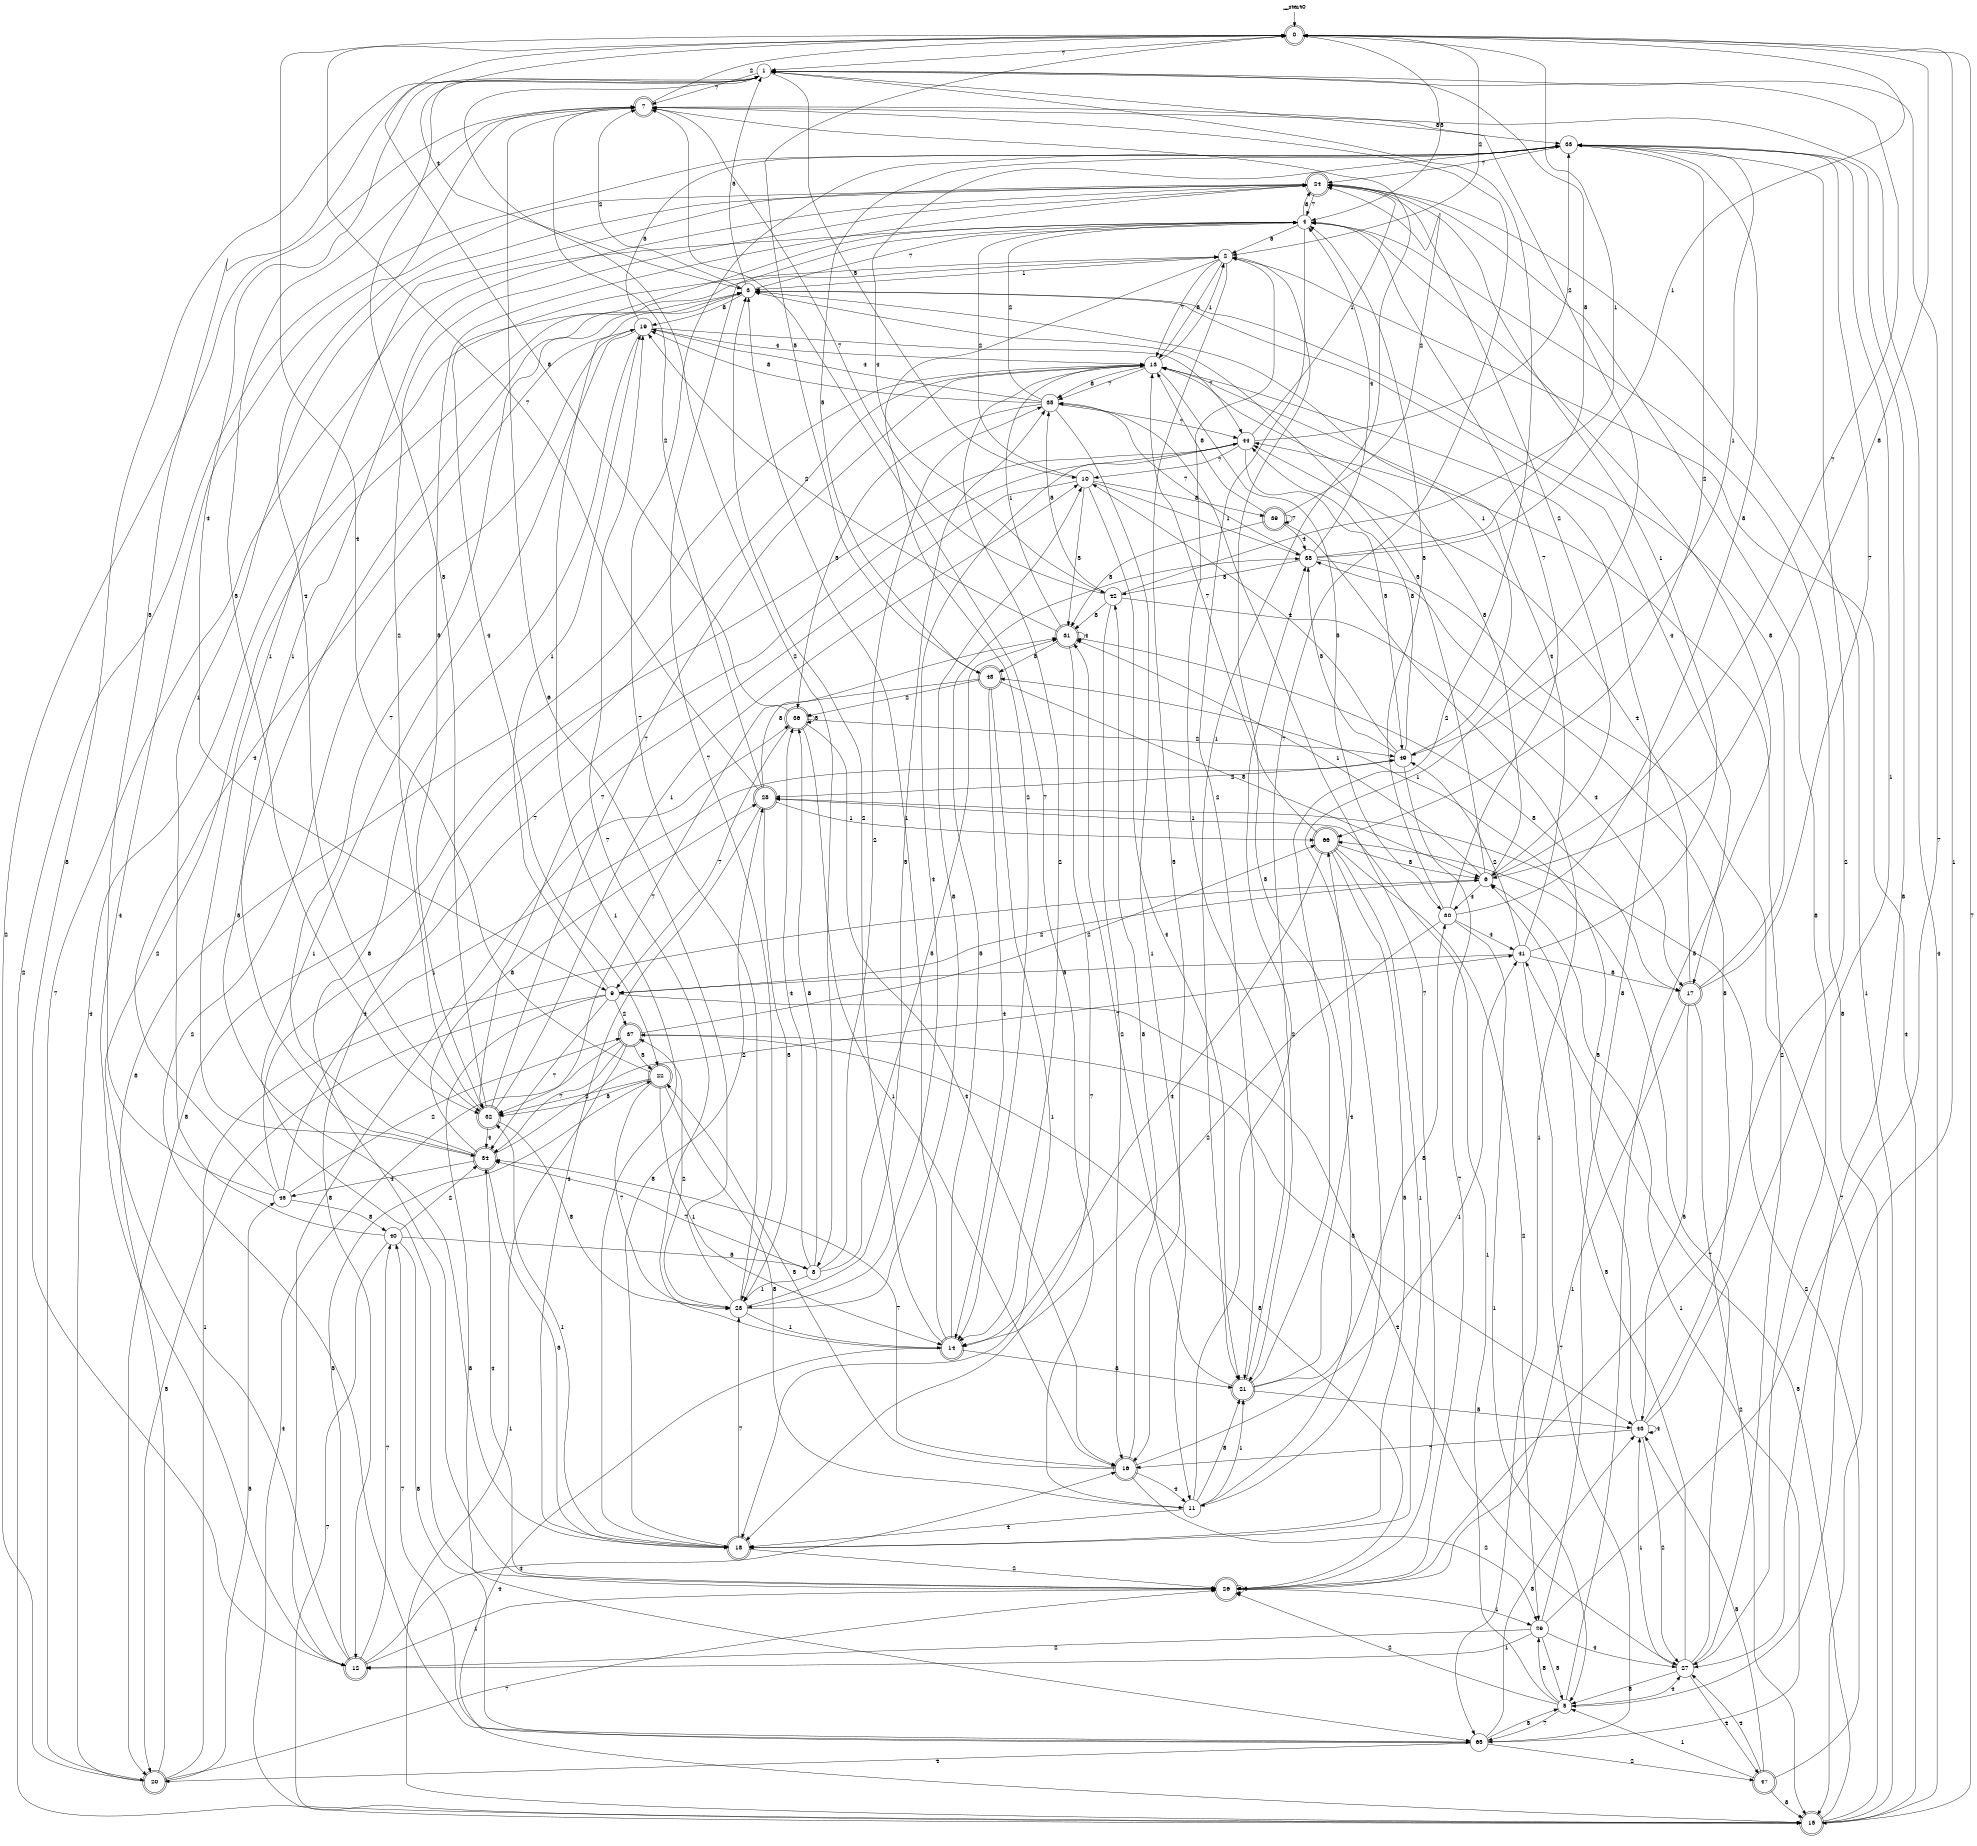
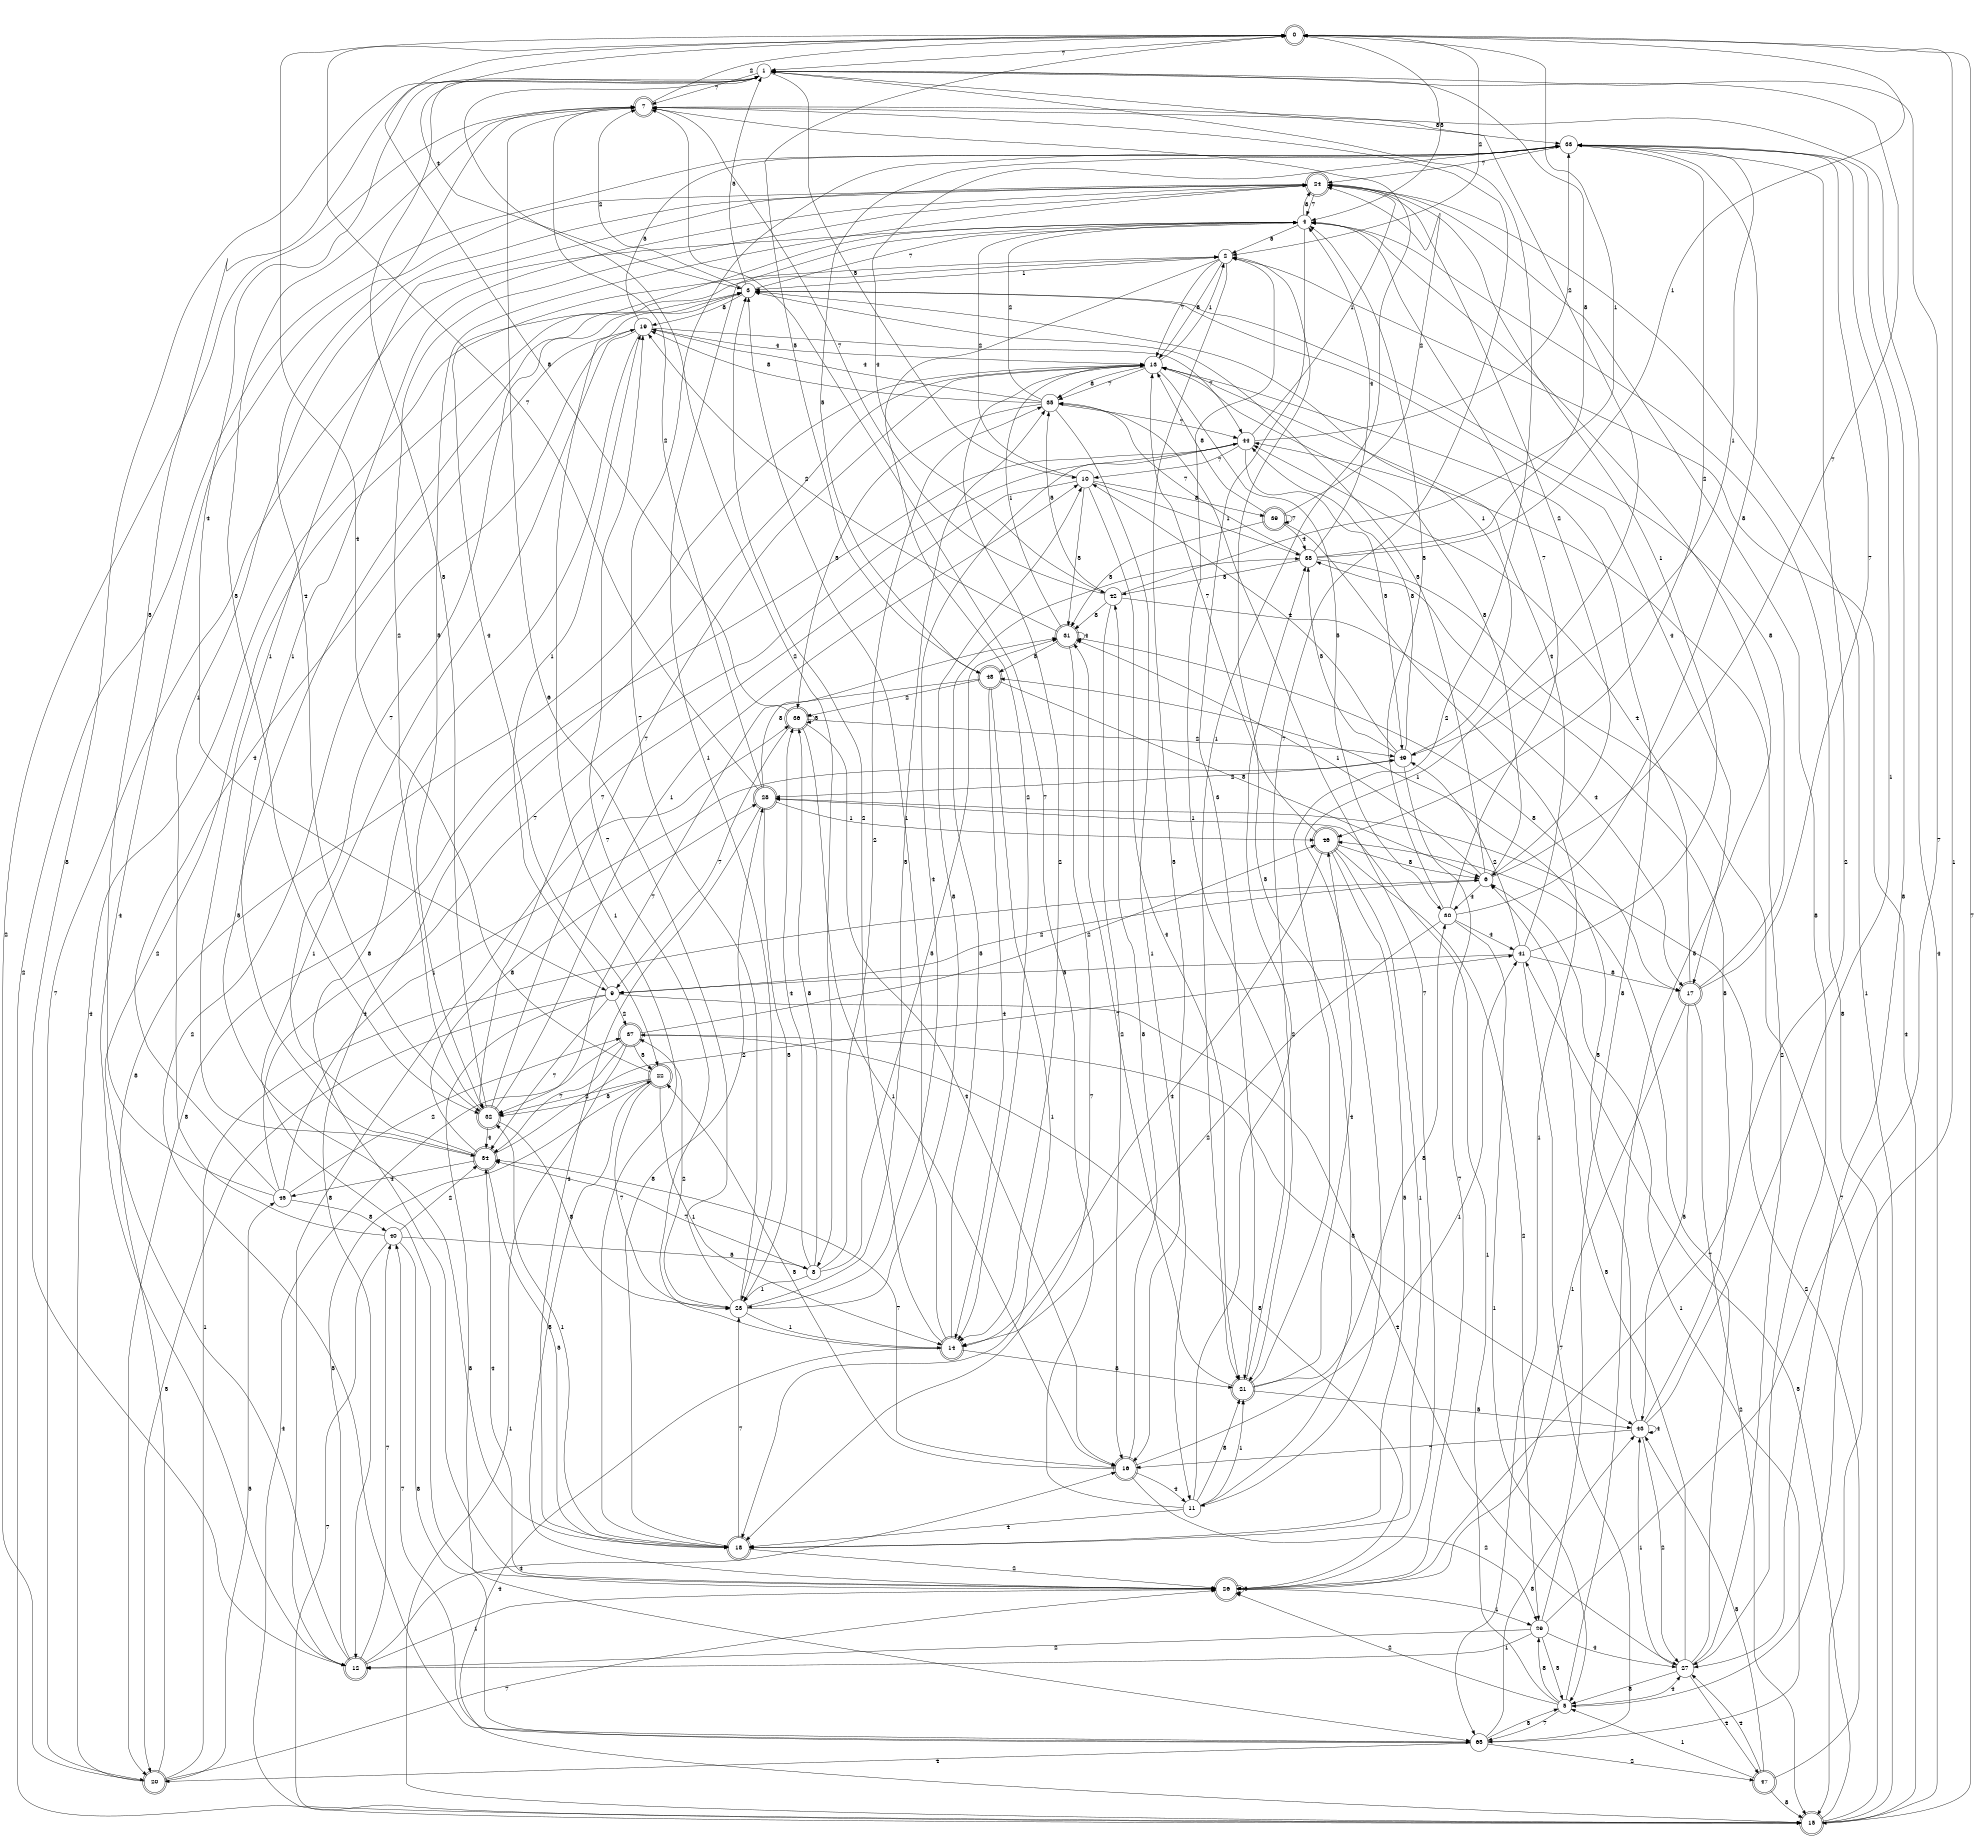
(1295, 7) -> none
(1928, 253) -> none
(708, 758) -> (708, 758)
(1218, 798) -> (1218, 798)
(1326, 841) -> (1326, 841)
(798, 1441) -> (631, 1559)
